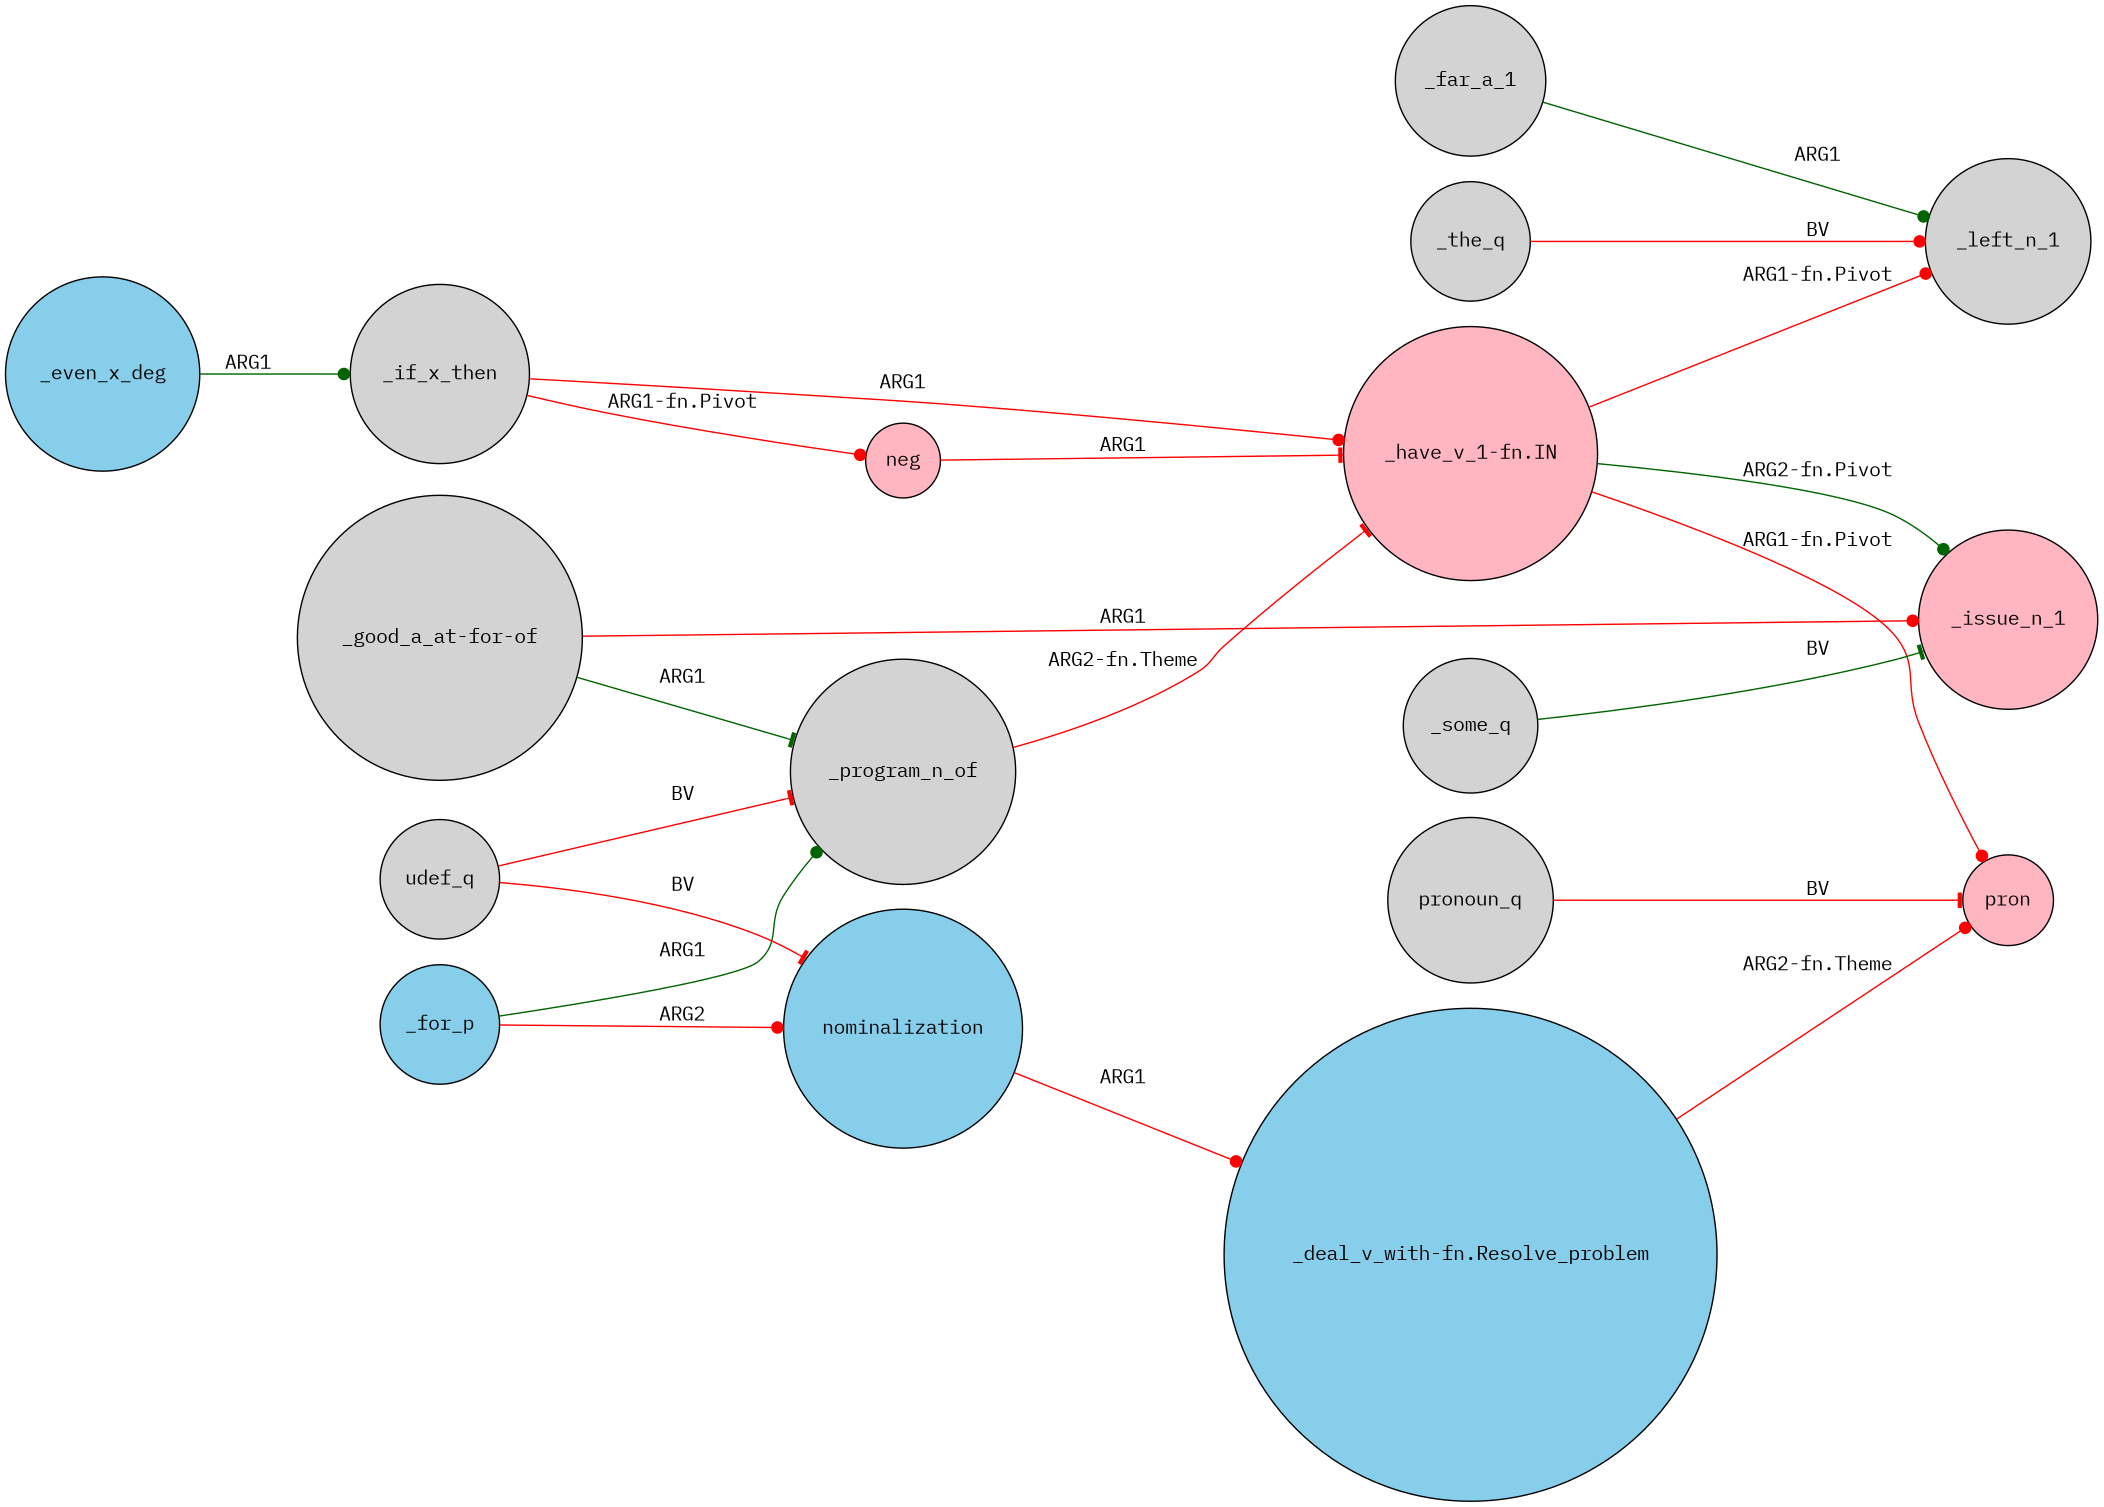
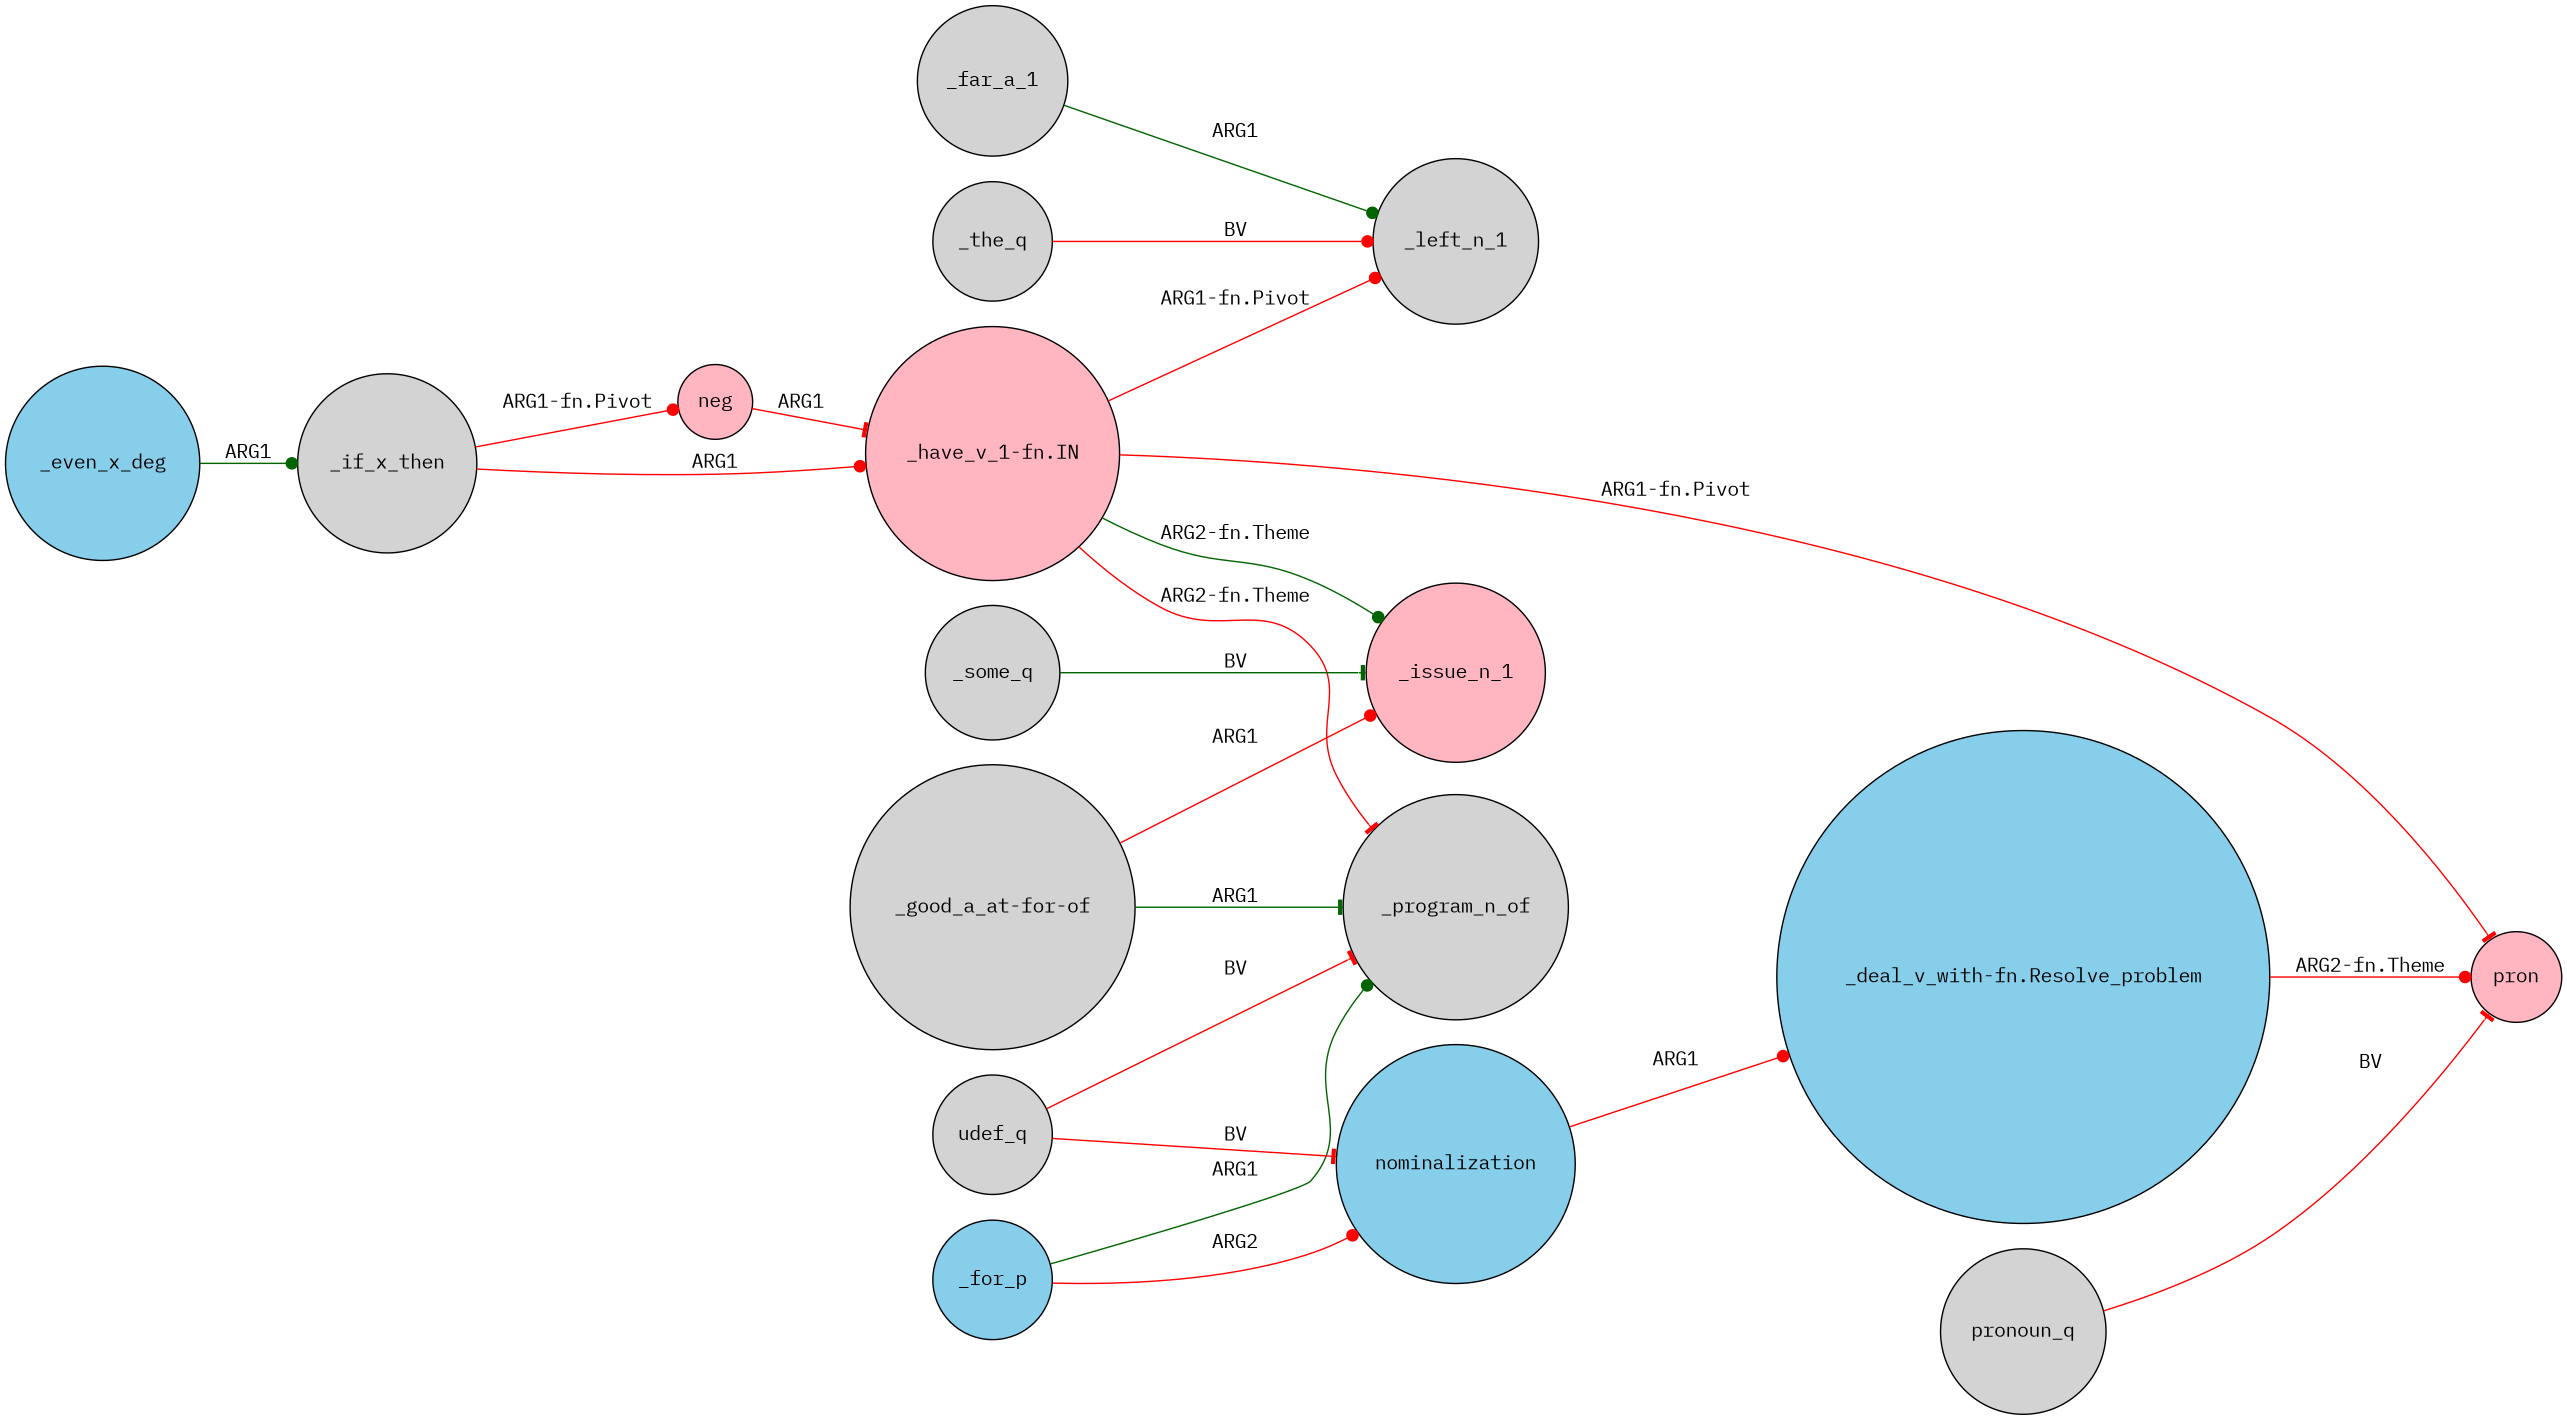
(1818, 471) -> (1236, 534)
(1854, 603) -> (1860, 559)
(1204, 667) -> (1284, 627)
